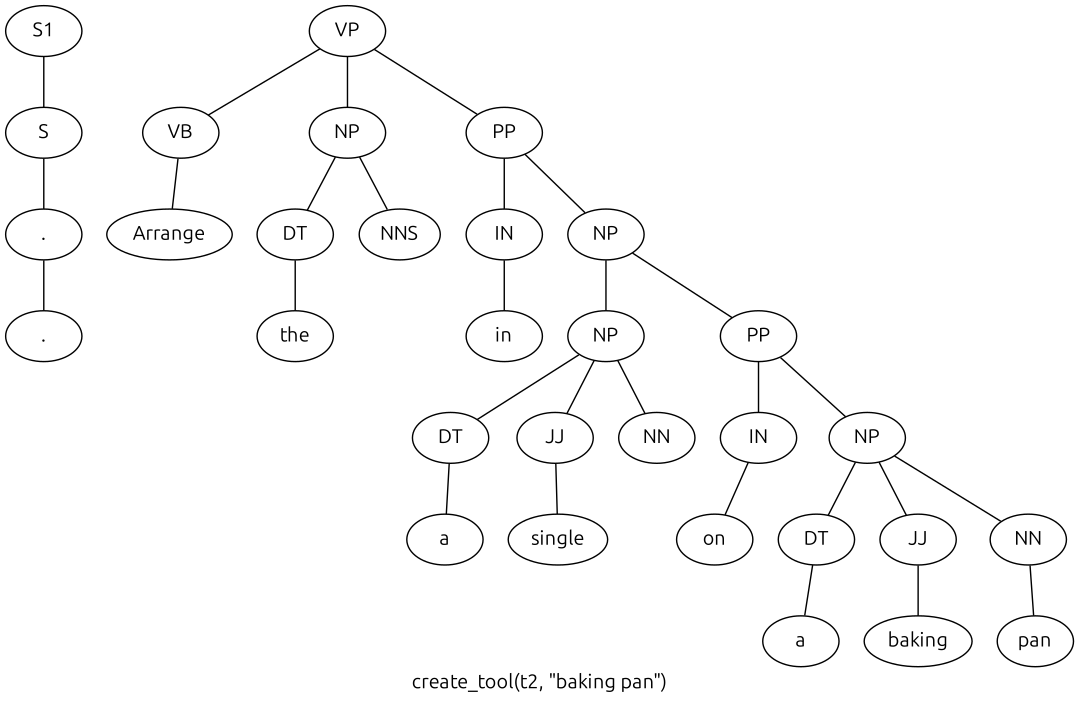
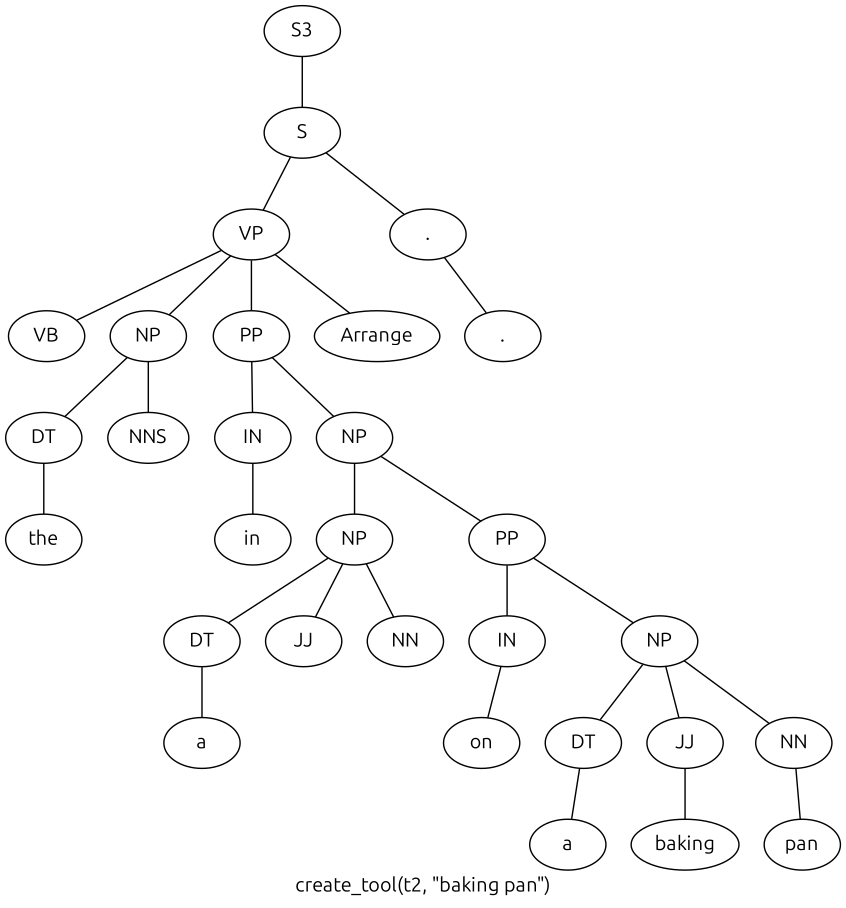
(44, 31) -> (302, 31)
(175, 184) -> (312, 284)
none -> (277, 184)
(558, 540) -> none
